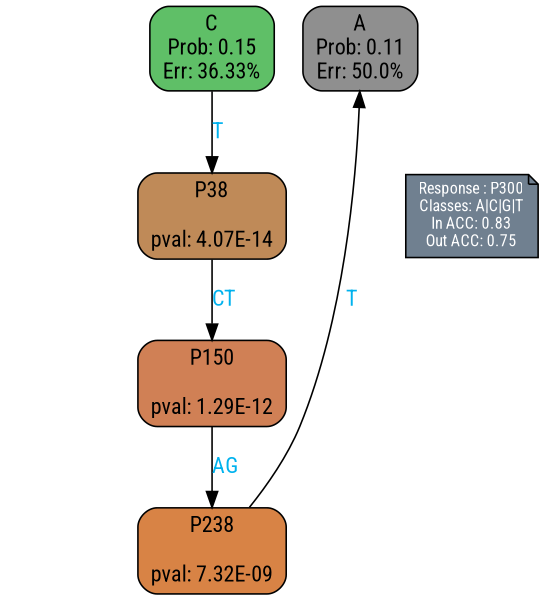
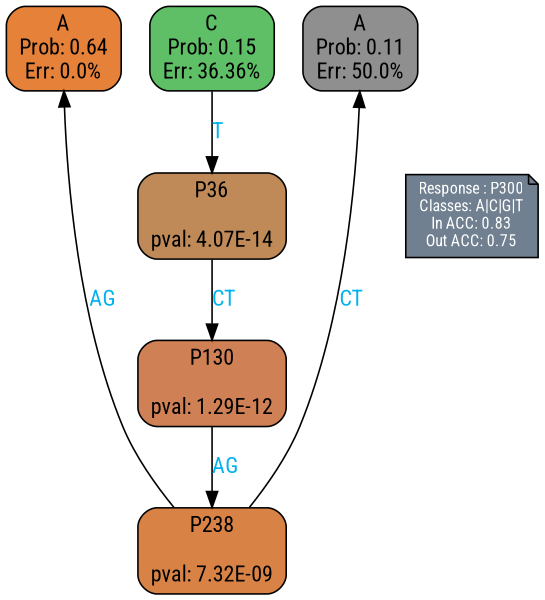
none -> (64, 49)
(212, 49) -> (212, 49)
(212, 216) -> (212, 216)
(352, 300) -> (352, 300)
(212, 383) -> (212, 383)
